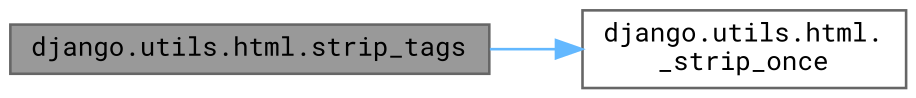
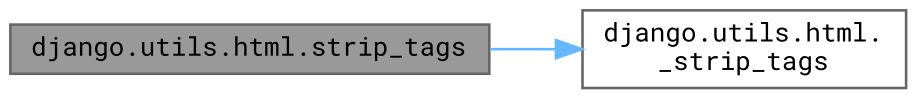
(744, 49) -> (744, 49)
